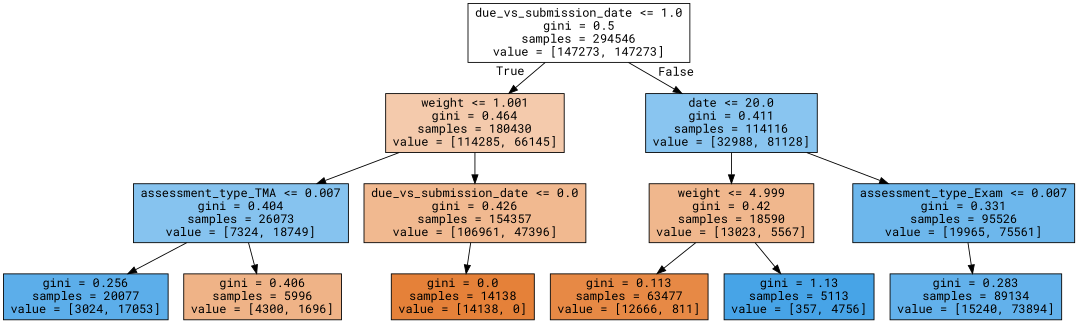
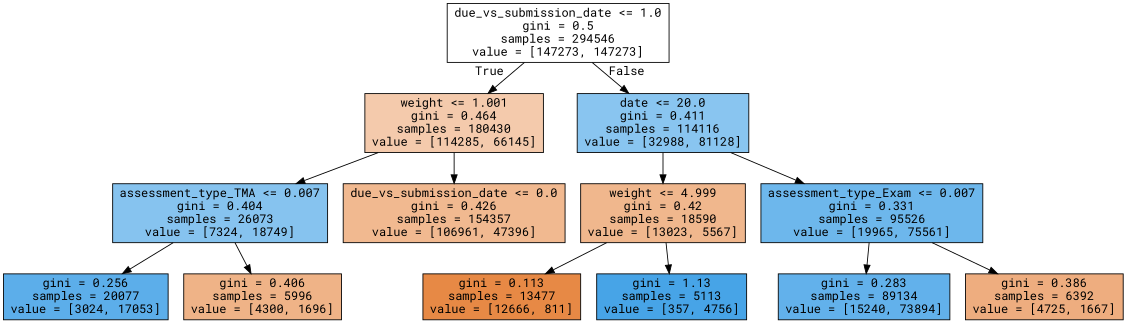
(463, 297) -> none
(629, 297) -> (502, 297)
none -> (1044, 297)
